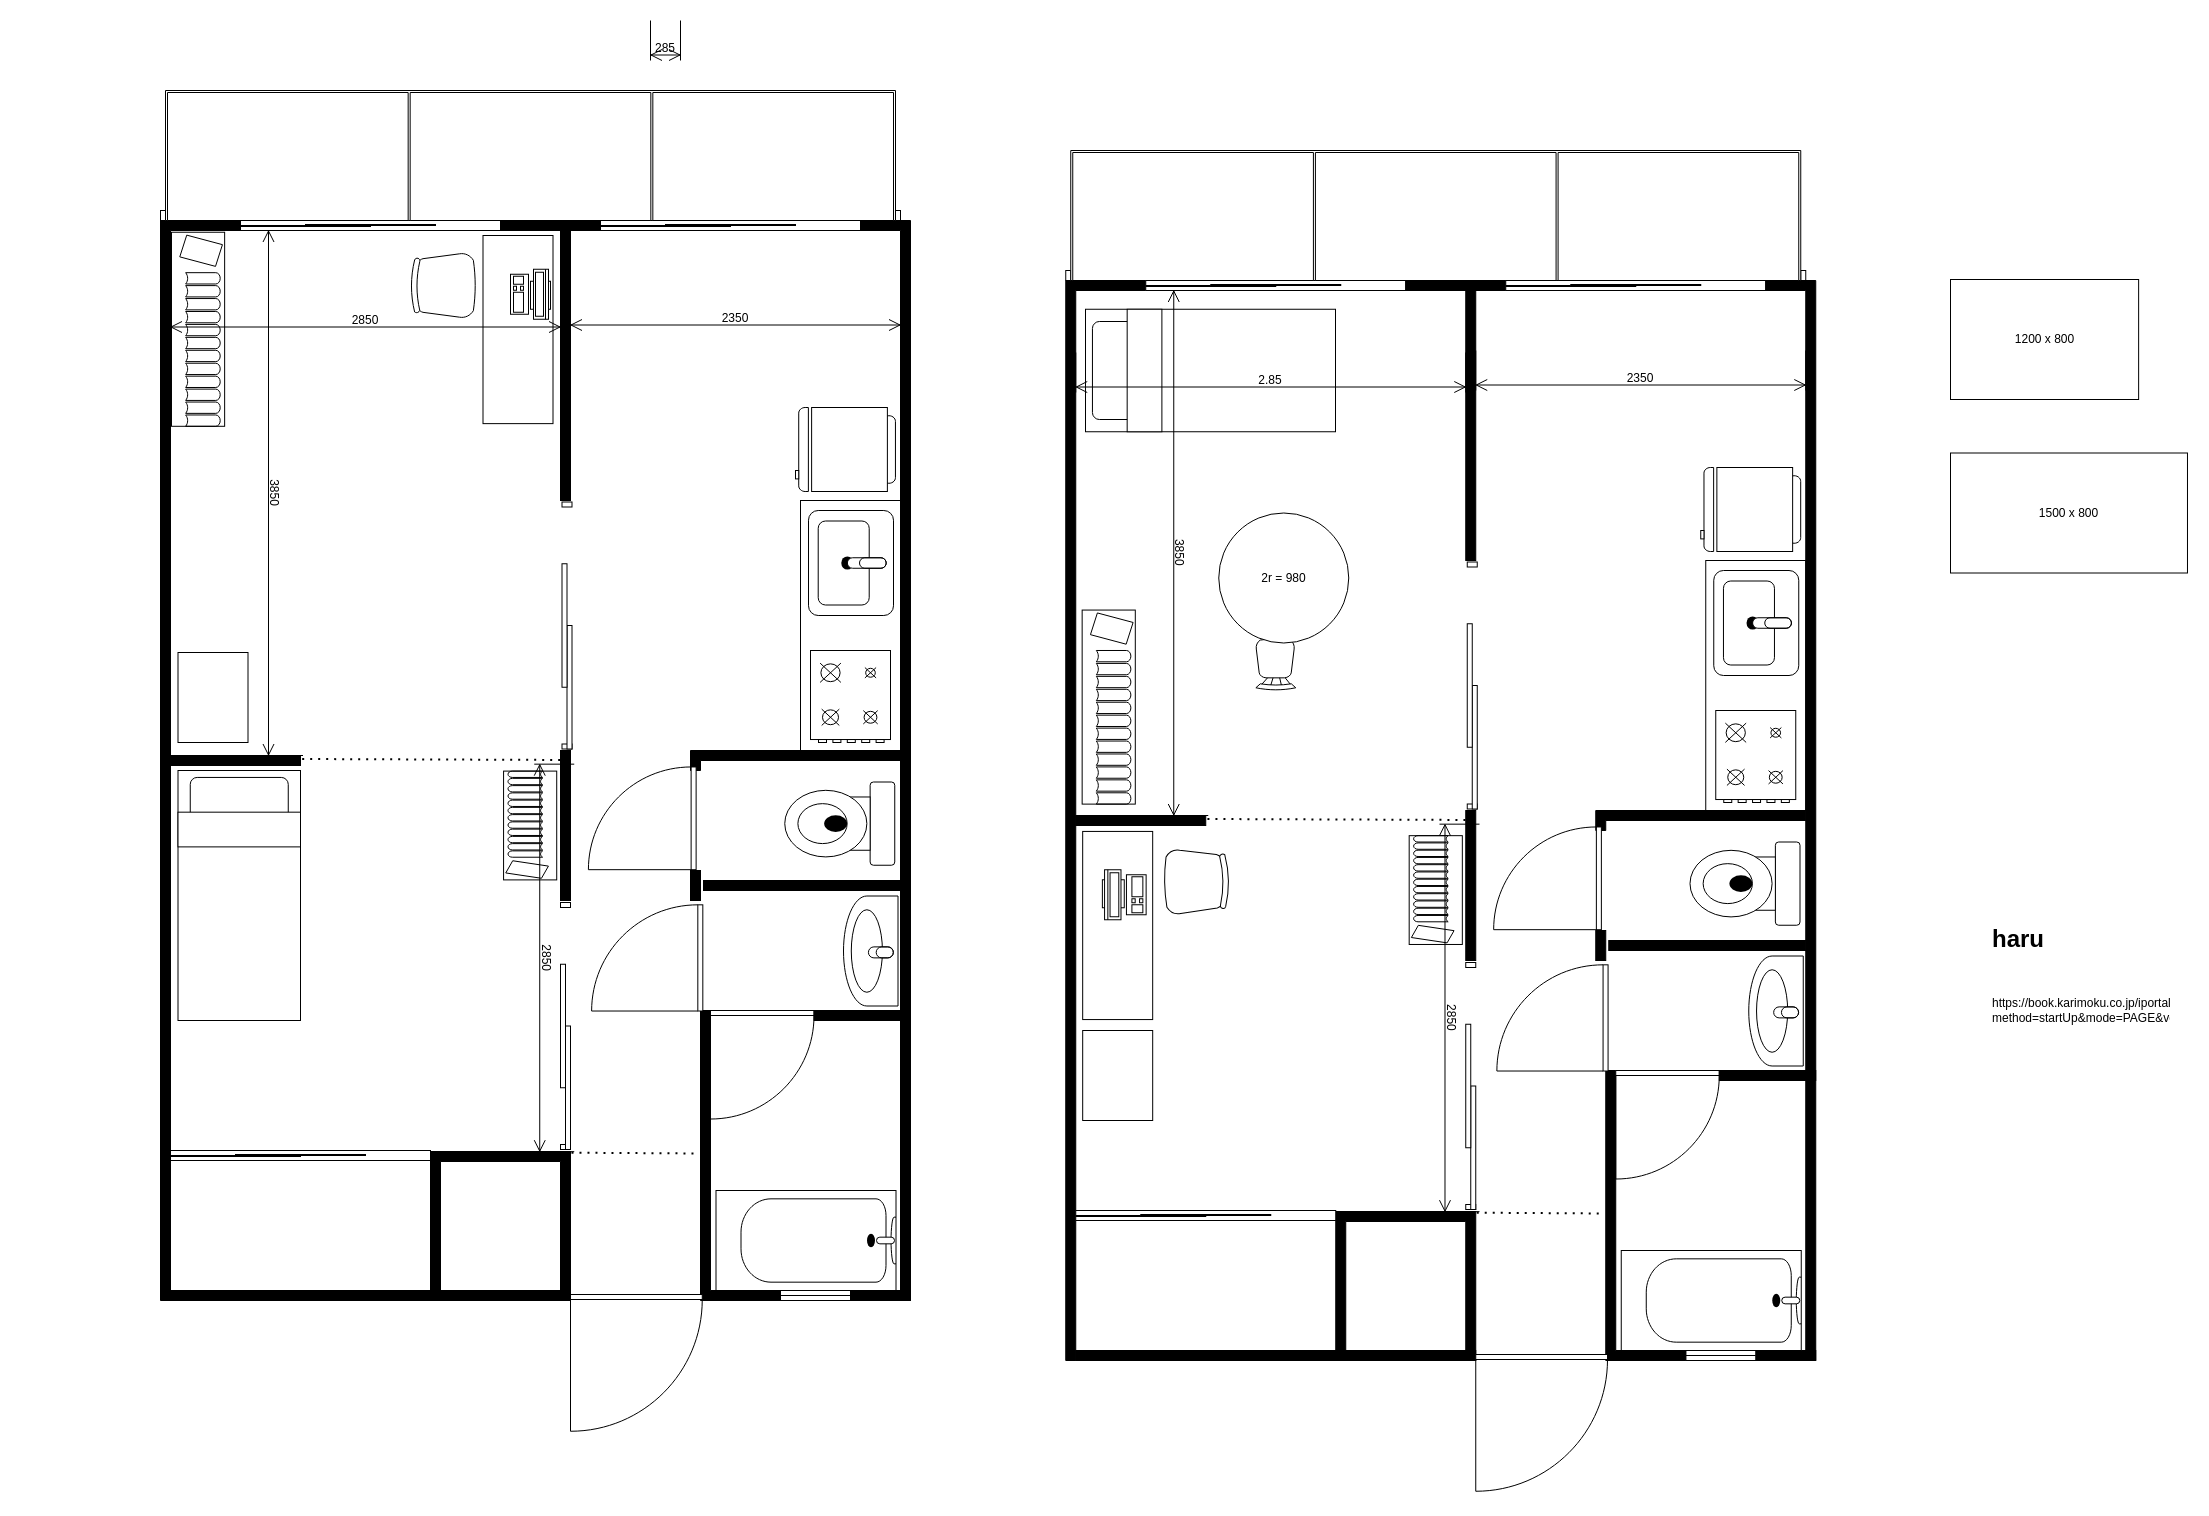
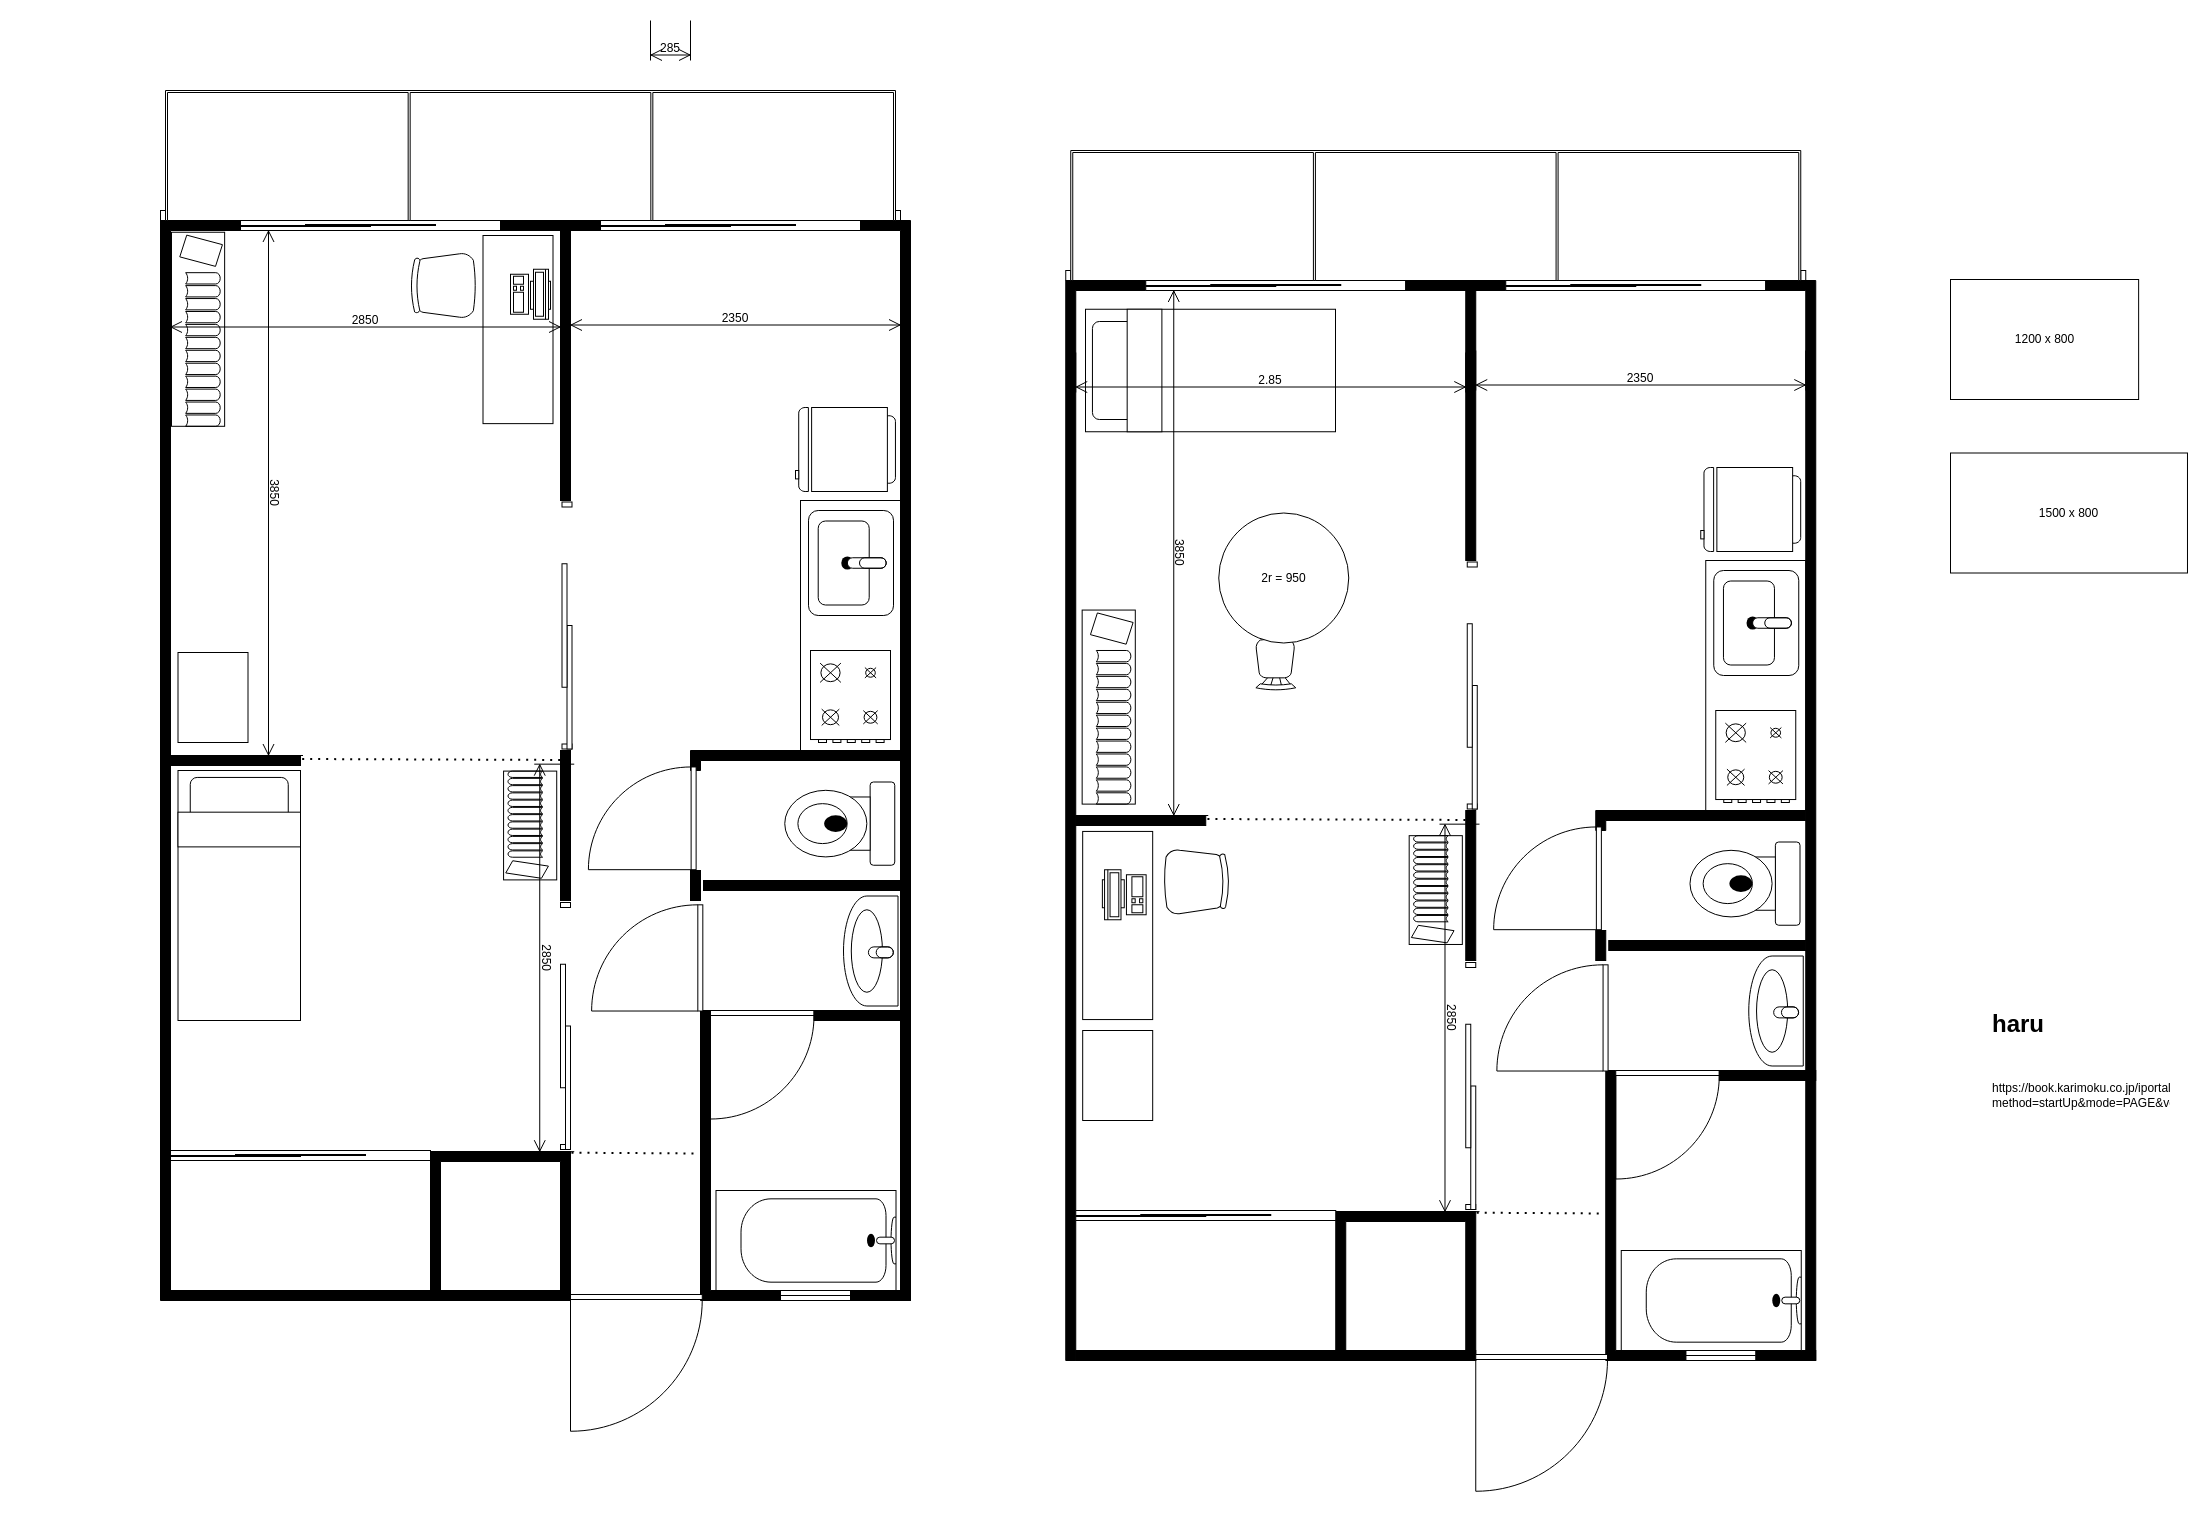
(666, 41) -> (671, 41)
(1284, 579) -> (1284, 579)
(2081, 978) -> (2081, 1063)
